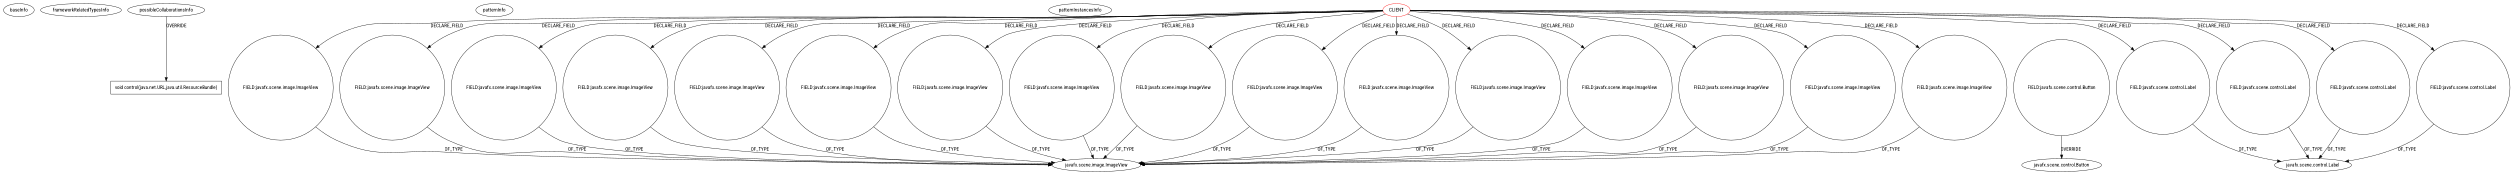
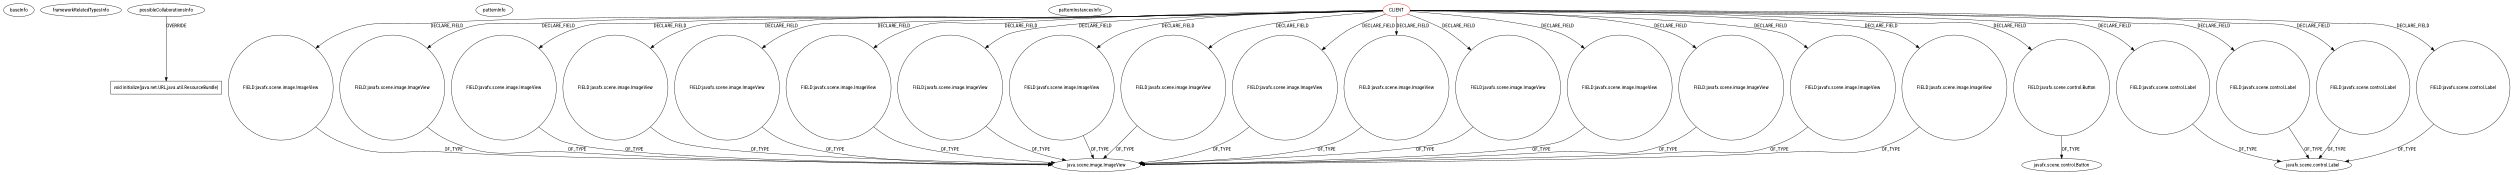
none -> (1769, 17)
(166, 88) -> (166, 88)
(2071, 149) -> (2071, 149)
(1096, 165) -> (1096, 165)
